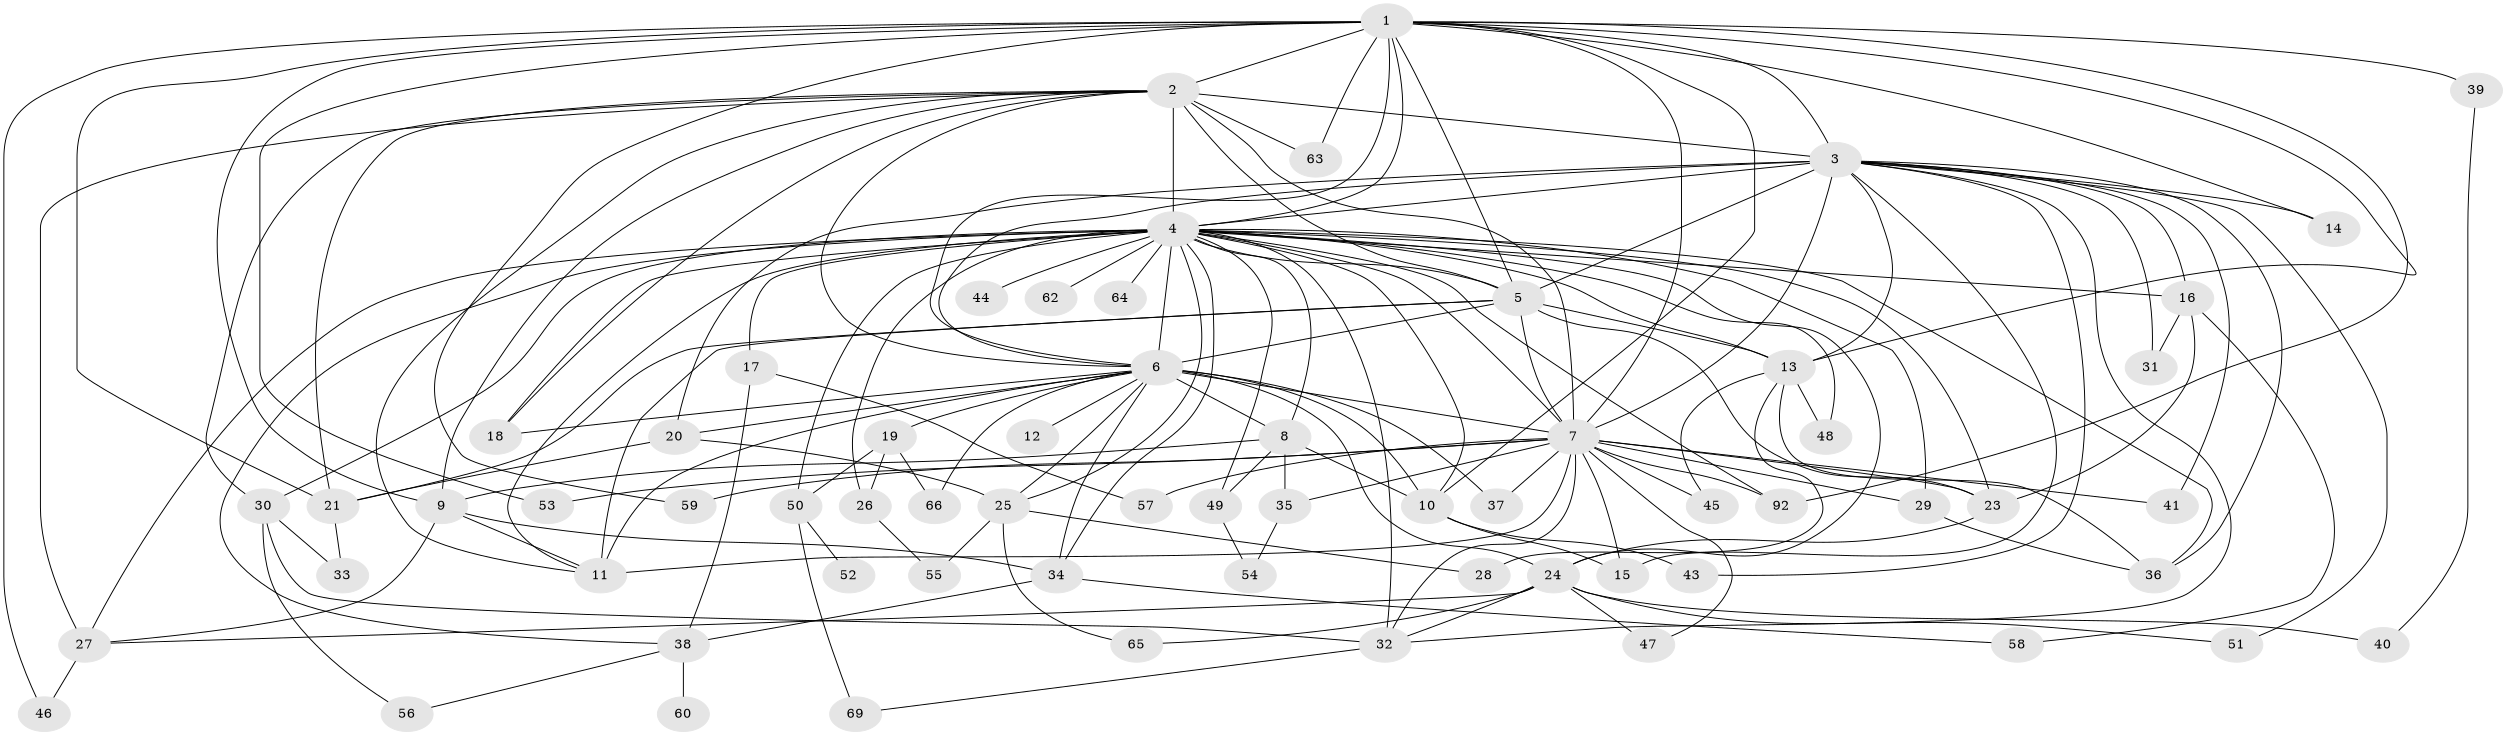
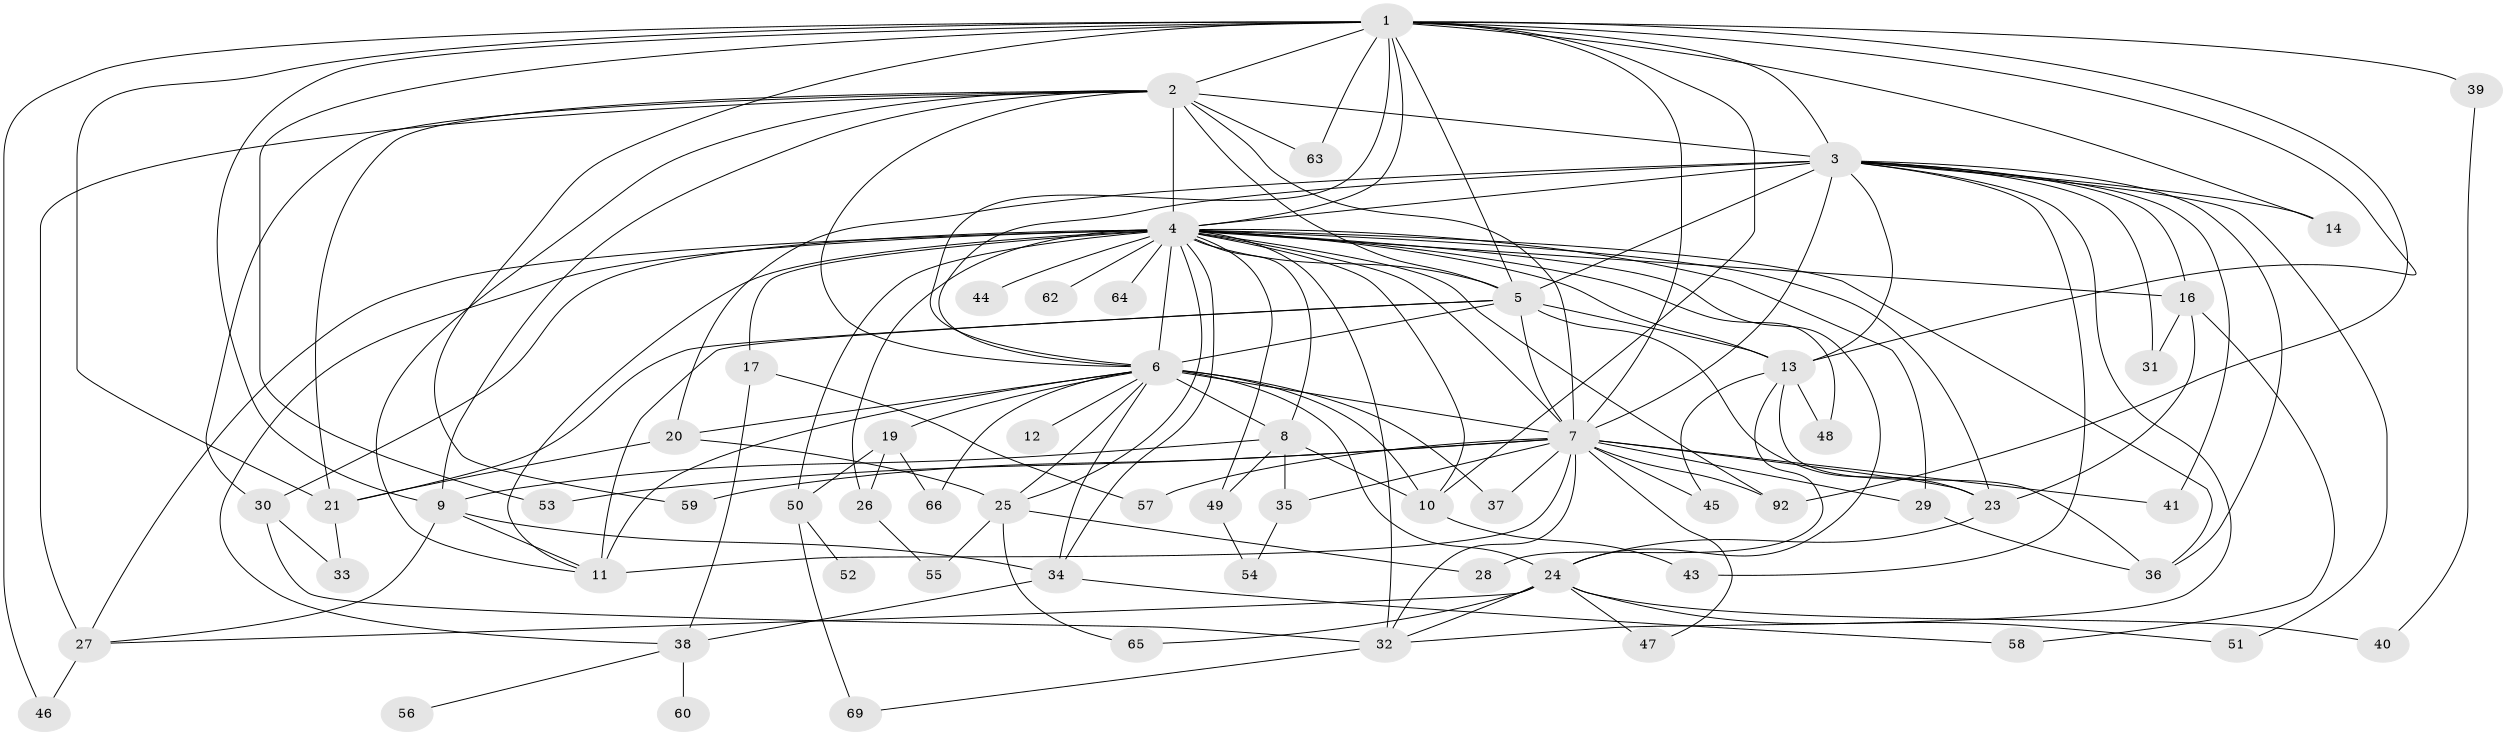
(496, 437) -> none
(1623, 576) -> none
(301, 629) -> none
